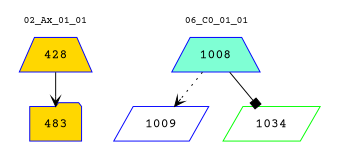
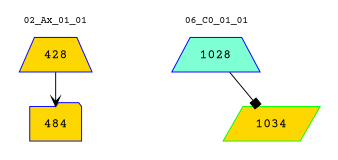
(216, 55) -> (216, 55)
(56, 124) -> (56, 124)
(161, 124) -> none
(272, 124) -> (272, 124)
